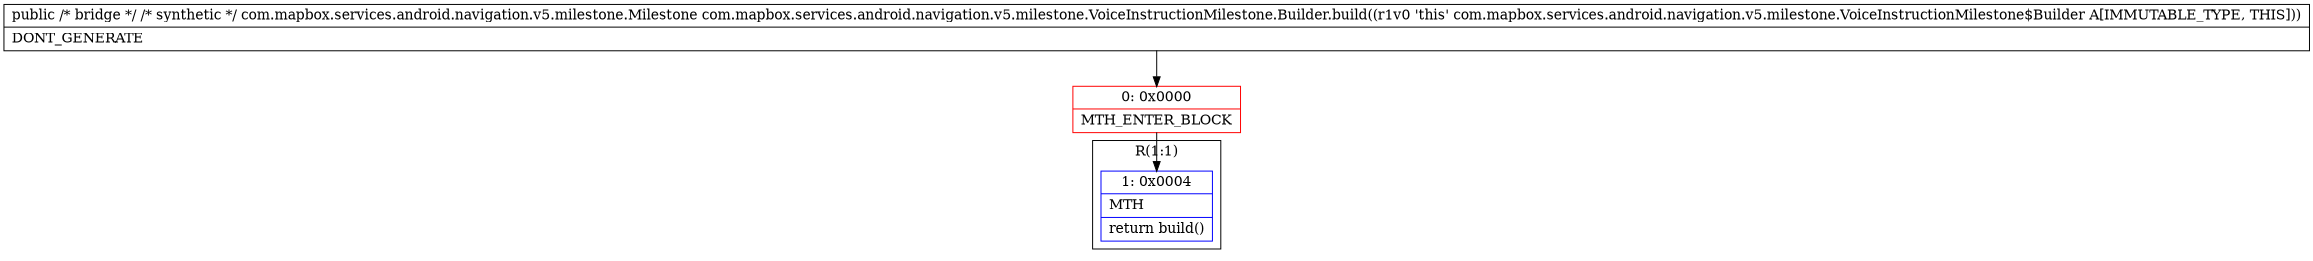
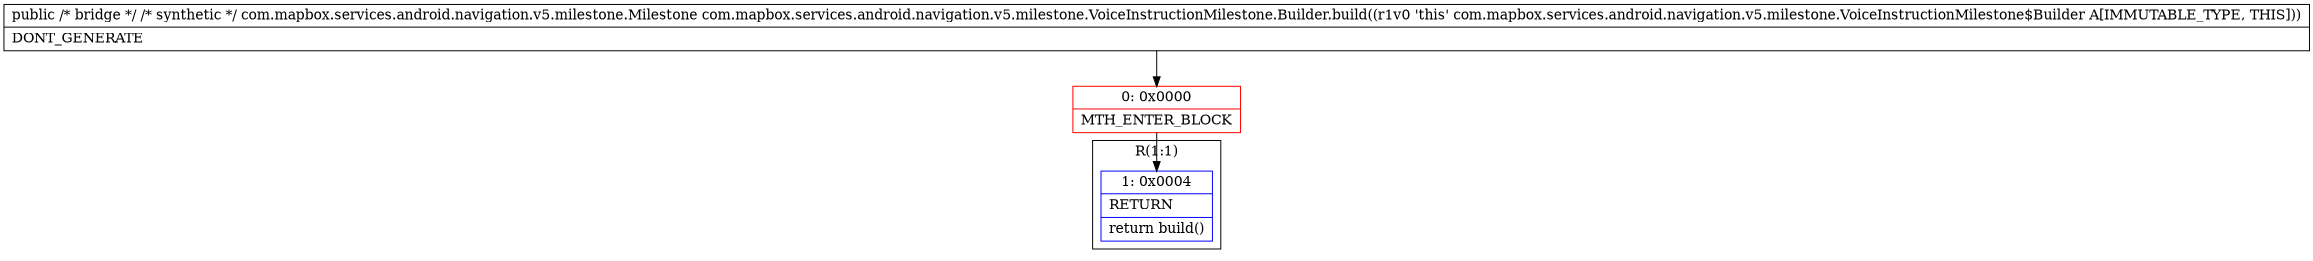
(1127, 205) -> (1141, 205)
